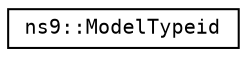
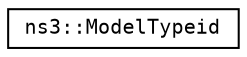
(123, 29) -> (123, 29)
